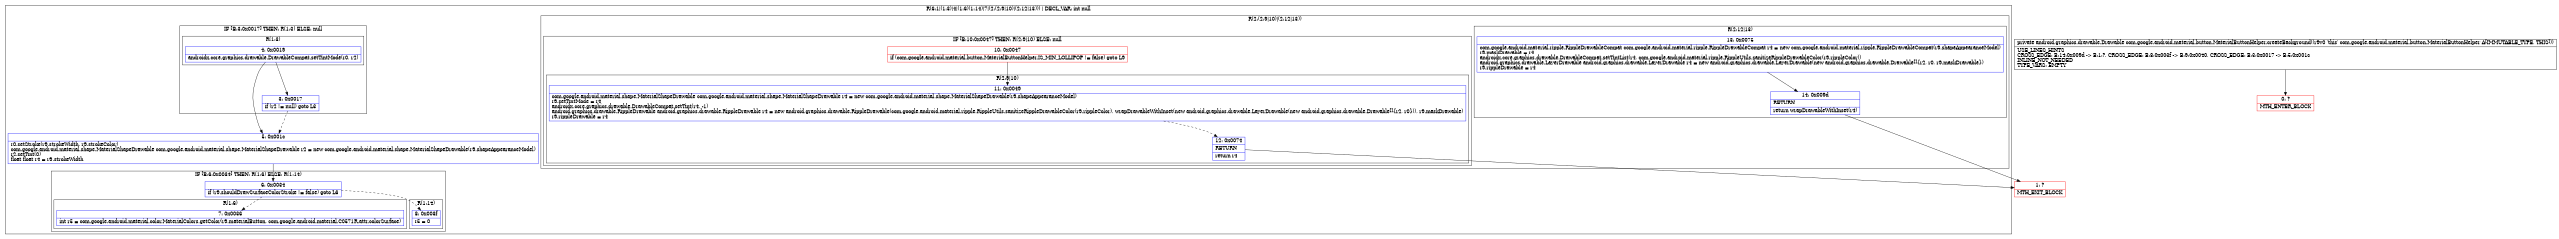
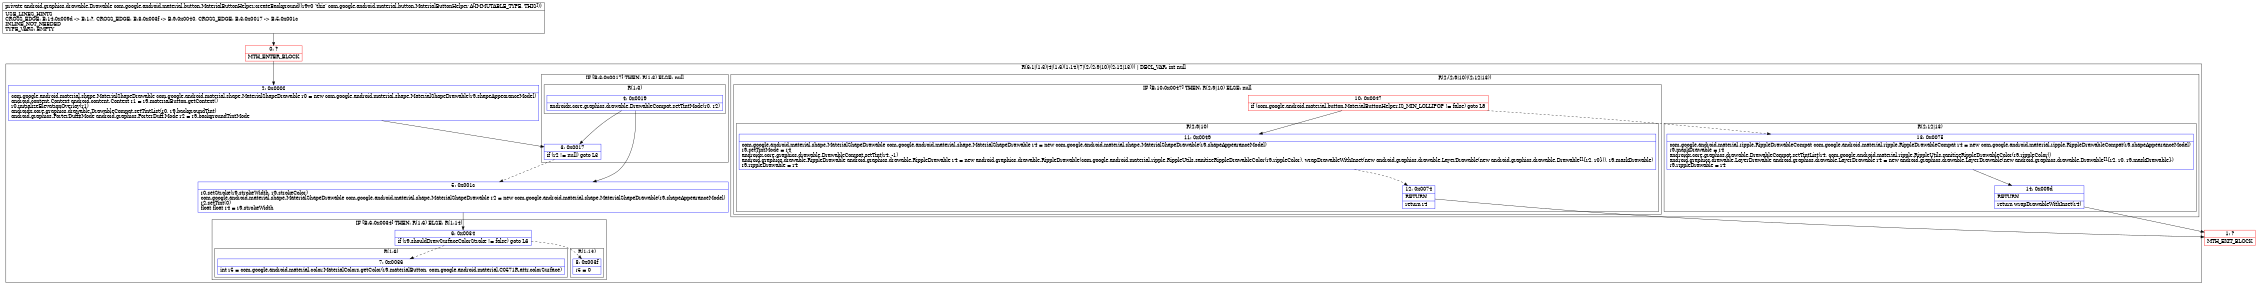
none -> (274, 103)
none -> (1627, 121)
